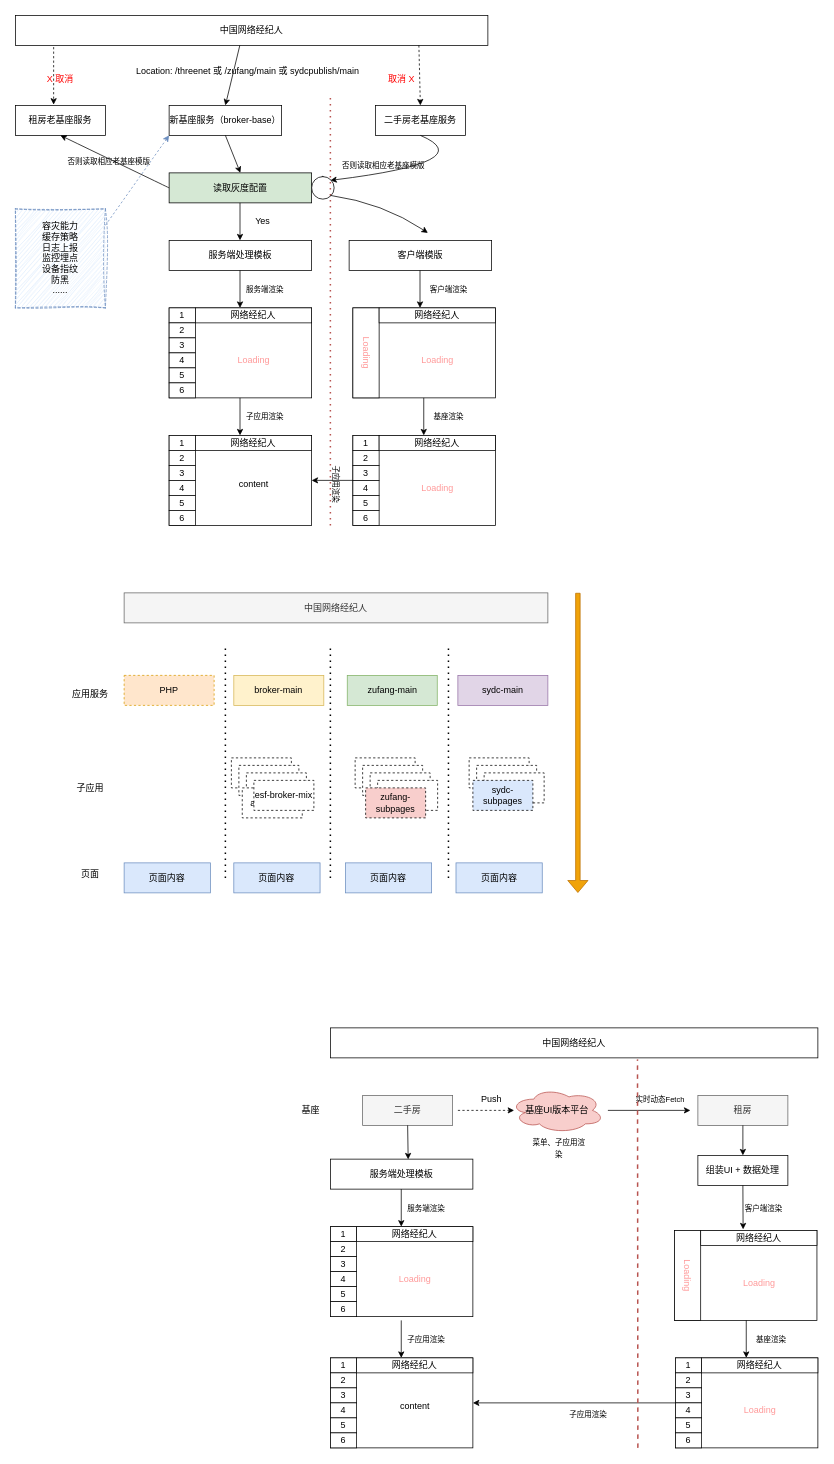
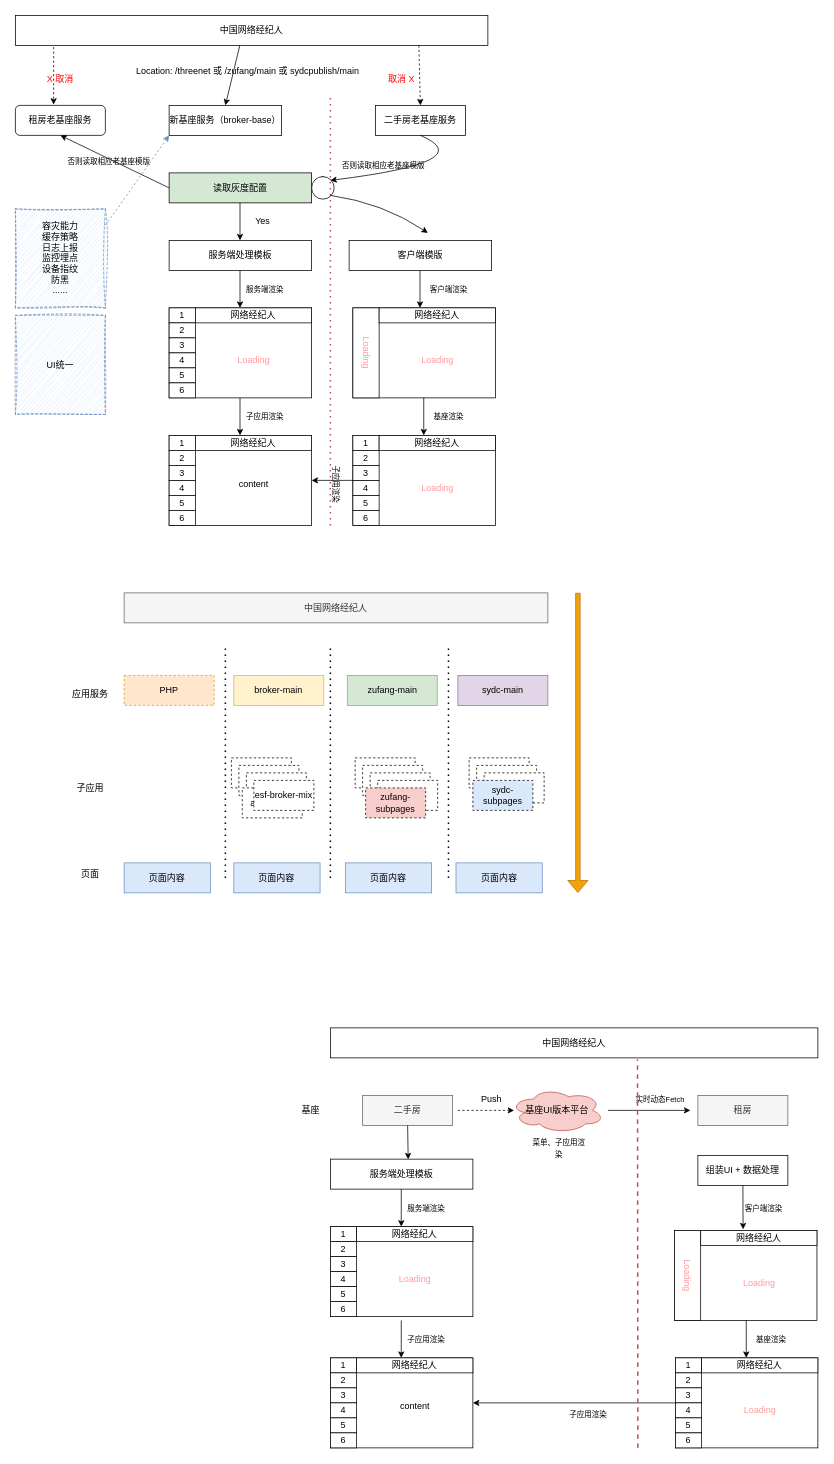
(60, 120) -> (60, 120)
(232, 151) -> none
none -> (60, 365)
(743, 1149) -> none
